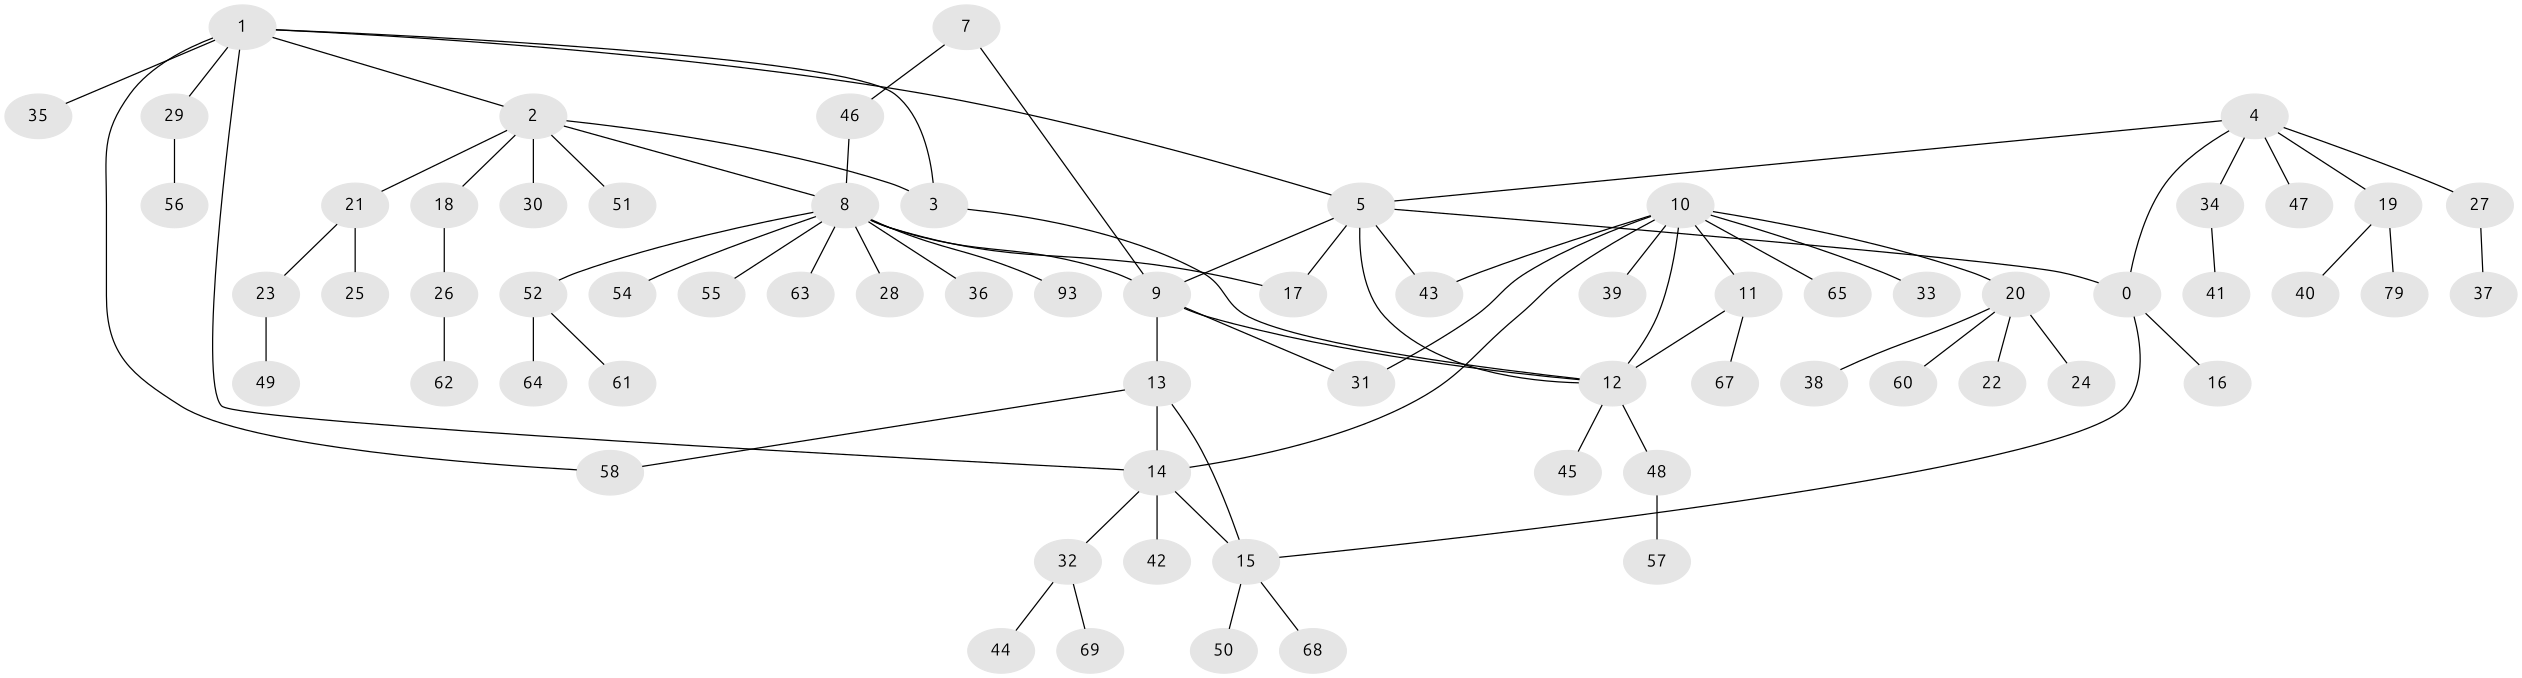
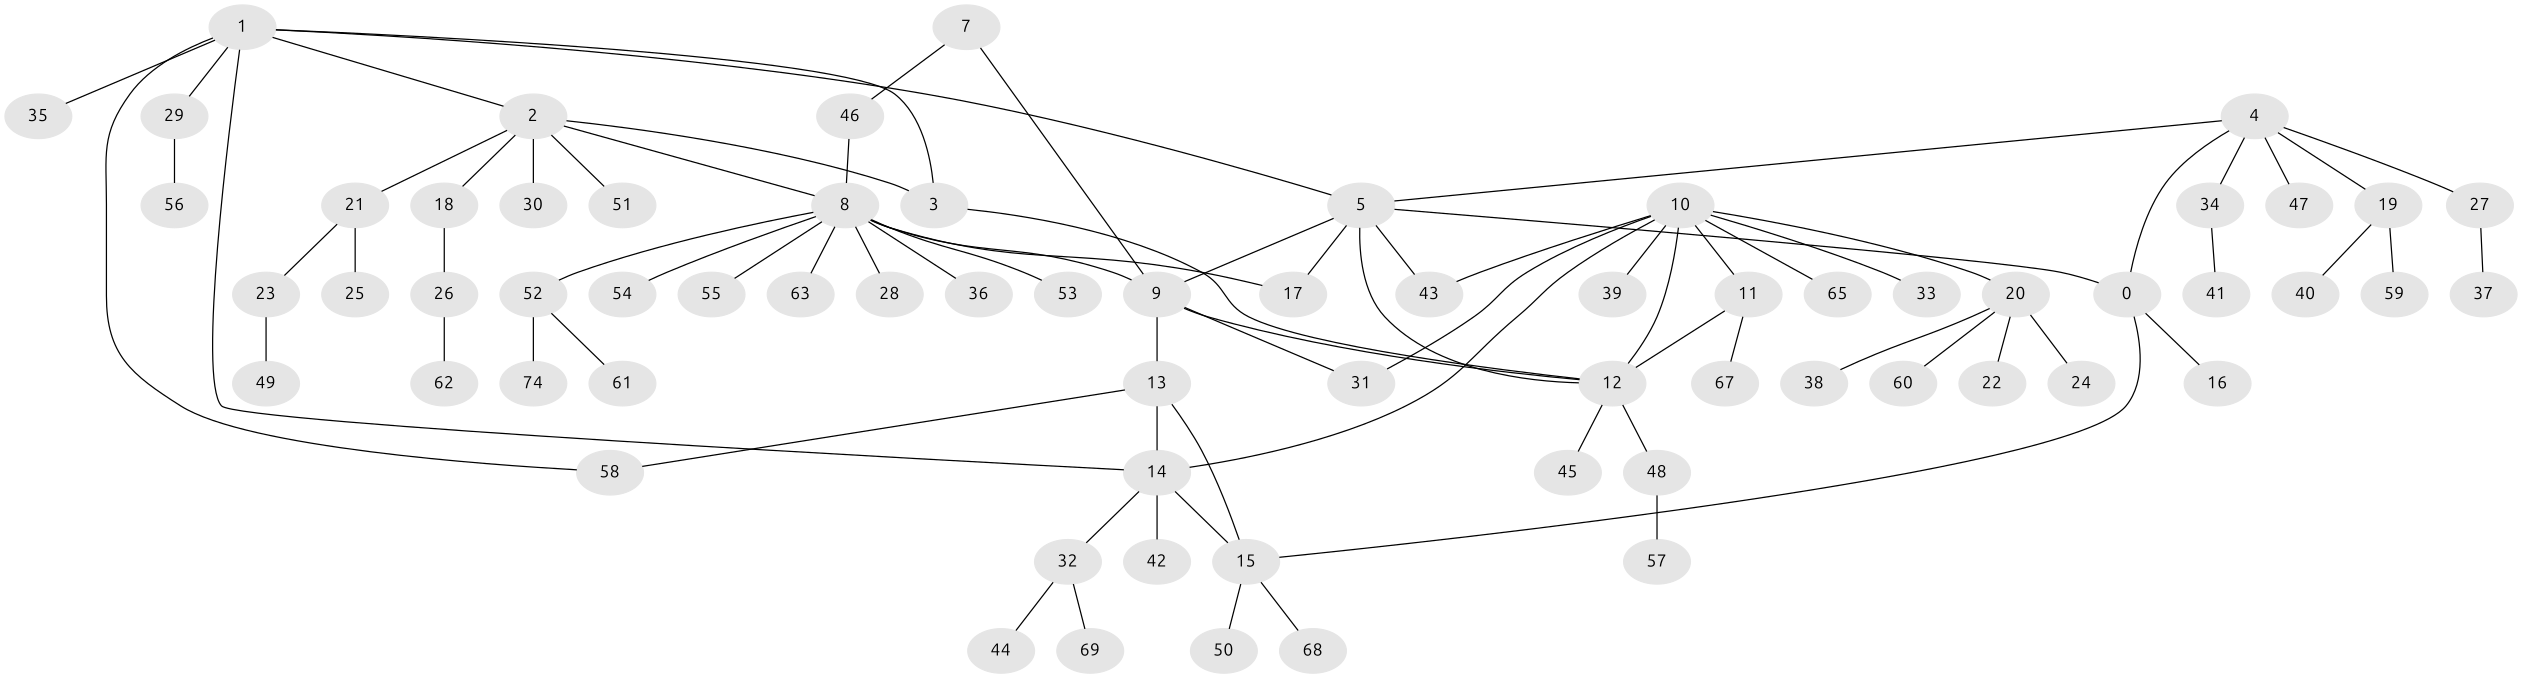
(1068, 295) -> (1068, 295)
(2395, 295) -> (2395, 295)
(533, 384) -> (533, 384)
